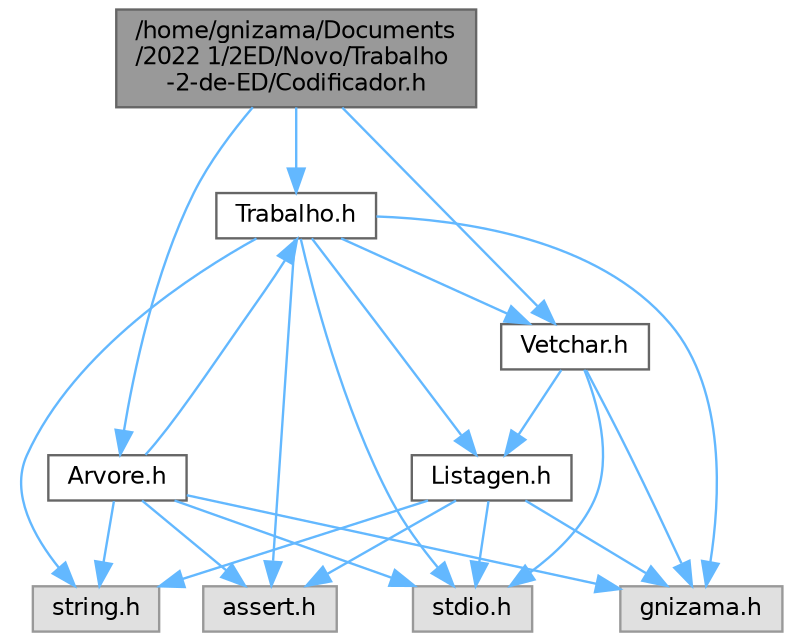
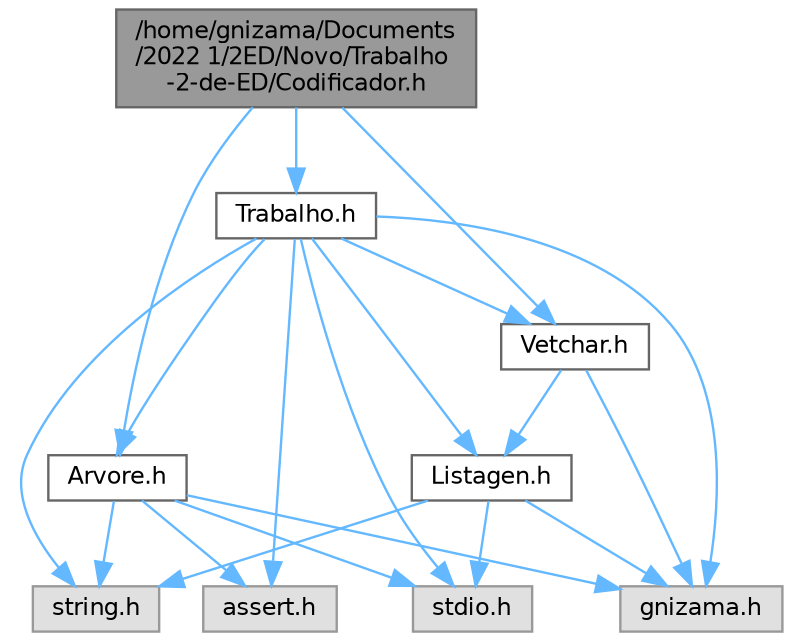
(217, 359) -> (192, 333)
(600, 483) -> none
(369, 550) -> none
